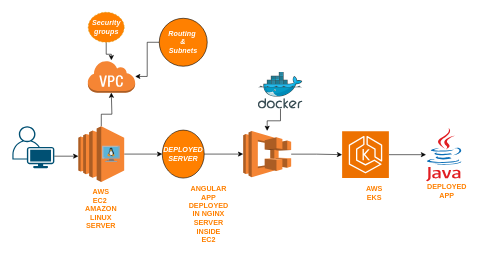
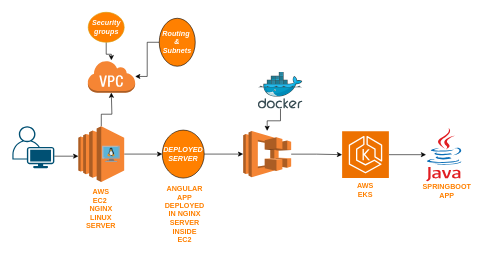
(106, 27) -> (106, 27)
(183, 42) -> (177, 42)
(447, 188) -> (447, 188)
(375, 194) -> (366, 191)
(101, 213) -> (101, 213)
(209, 214) -> (185, 214)
